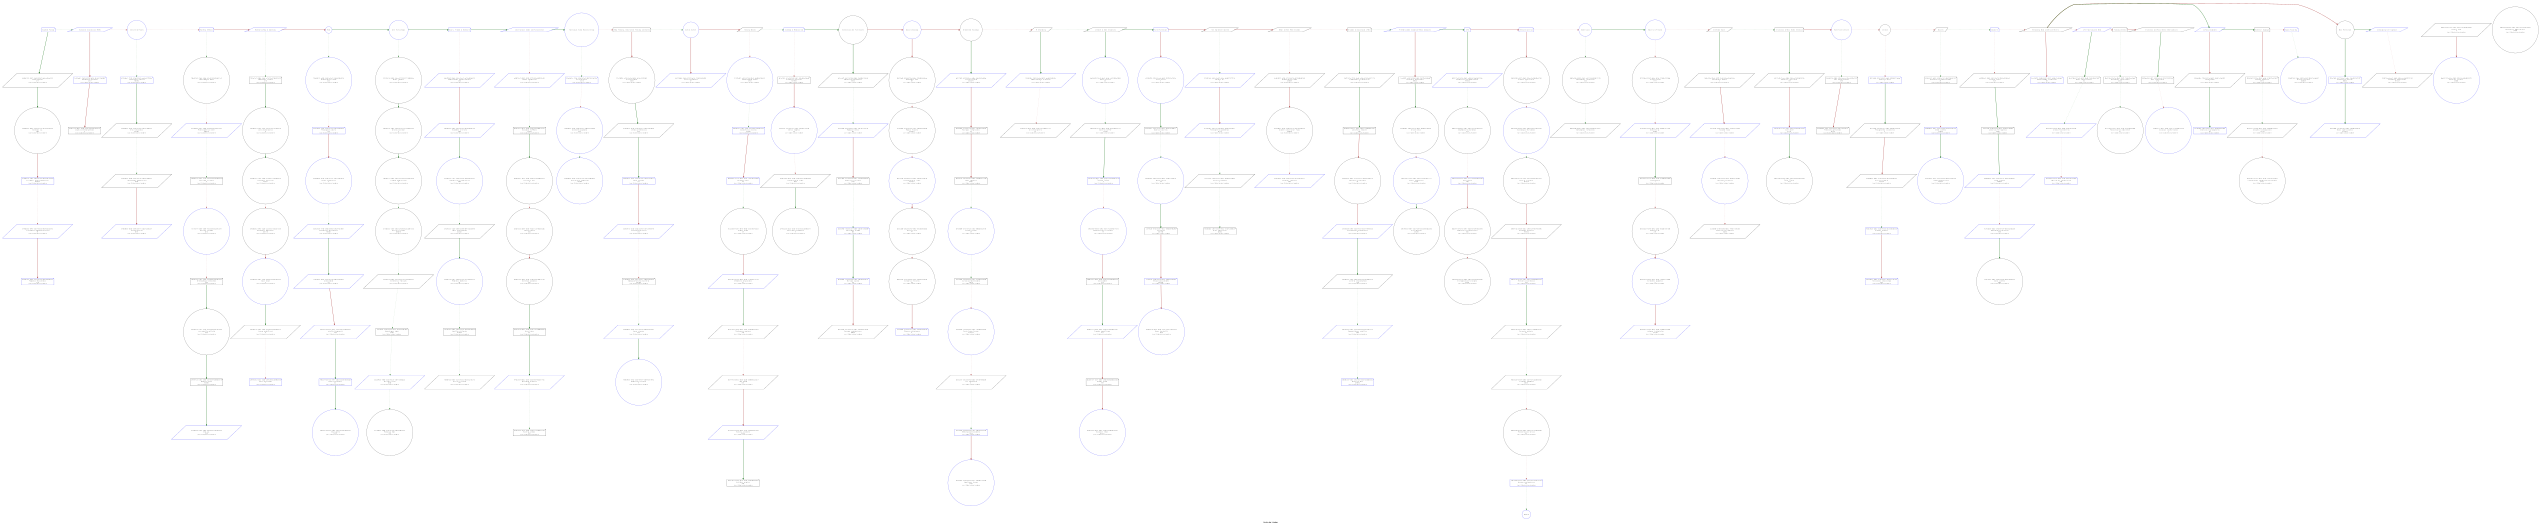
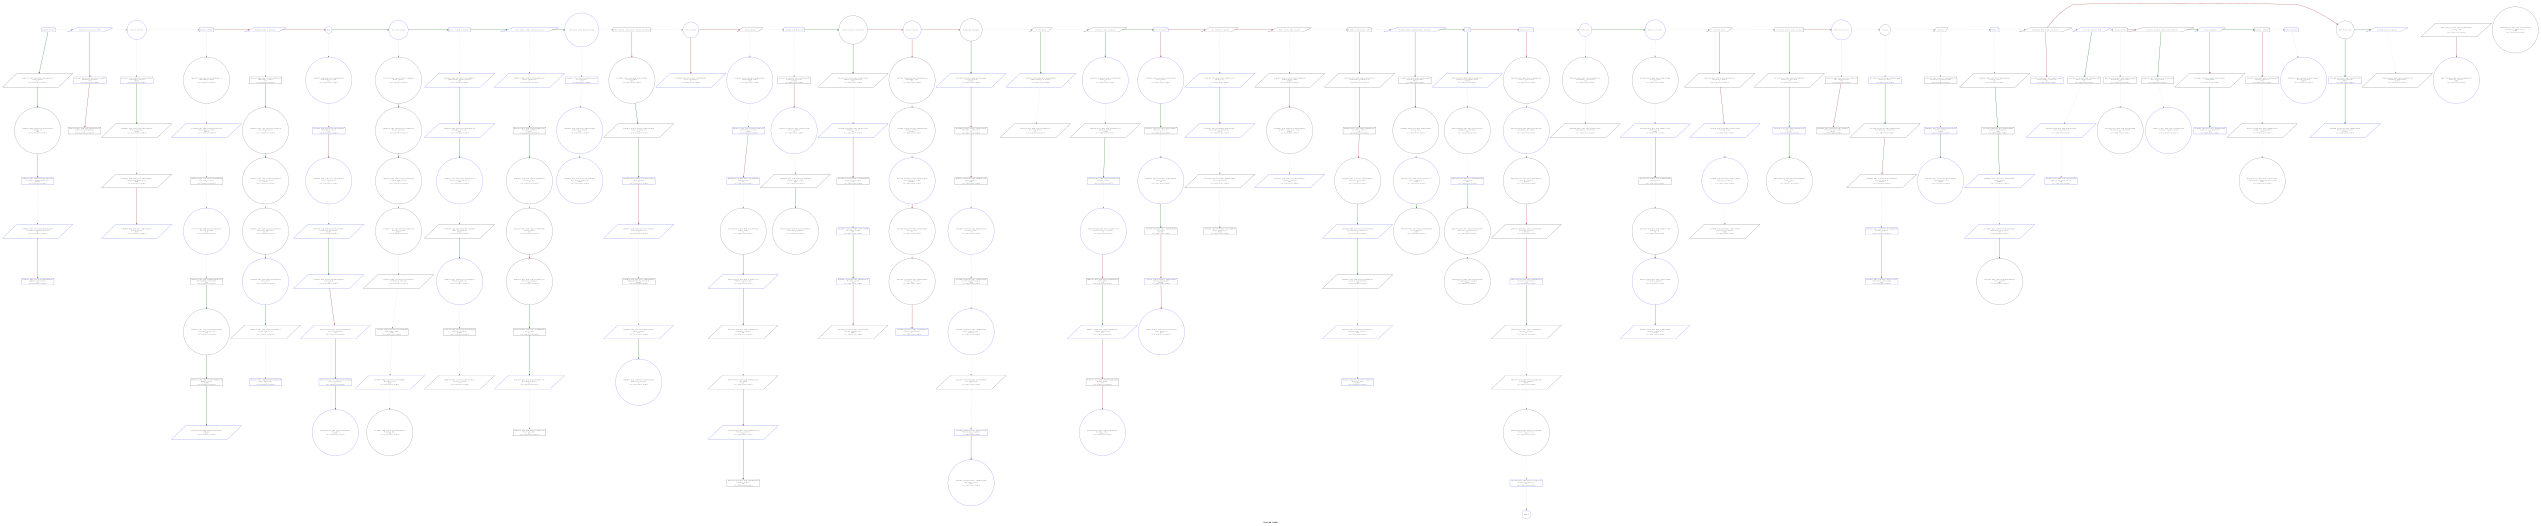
(2129, 4) -> (2192, 30)
